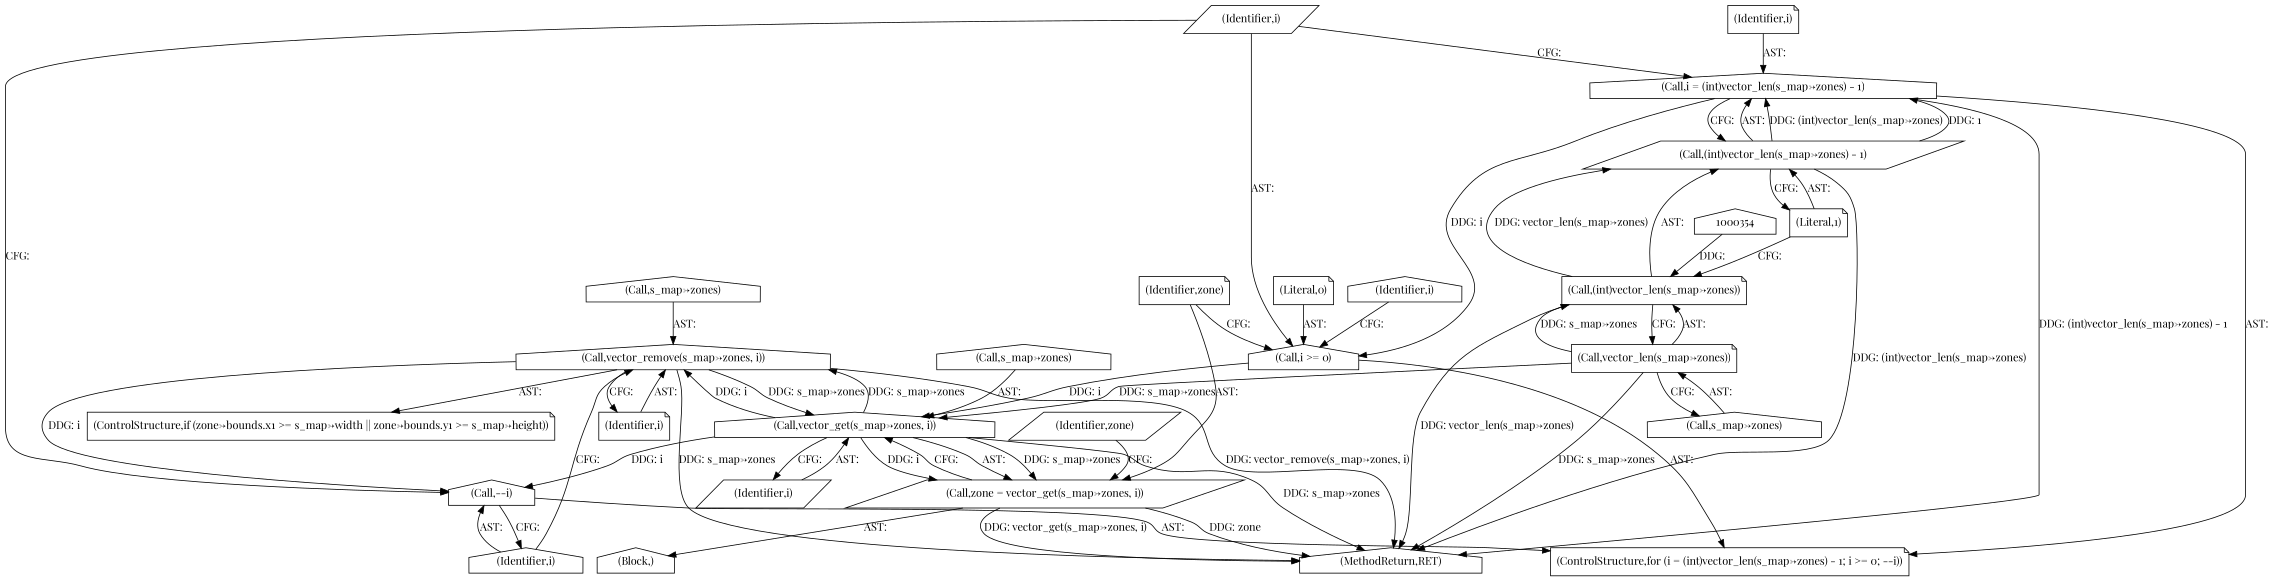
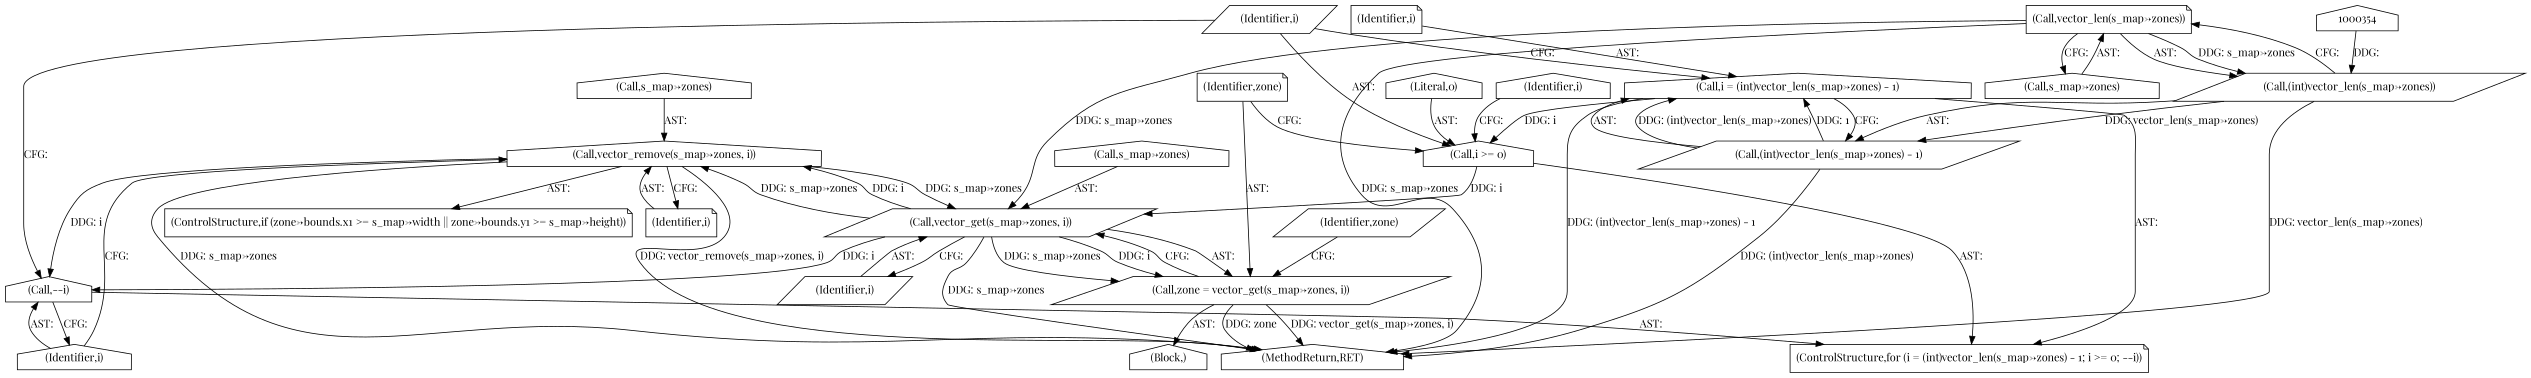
(1819, 223) -> none
(1304, 291) -> (1434, 87)
(1654, 291) -> (2349, 87)
(855, 426) -> (991, 223)
